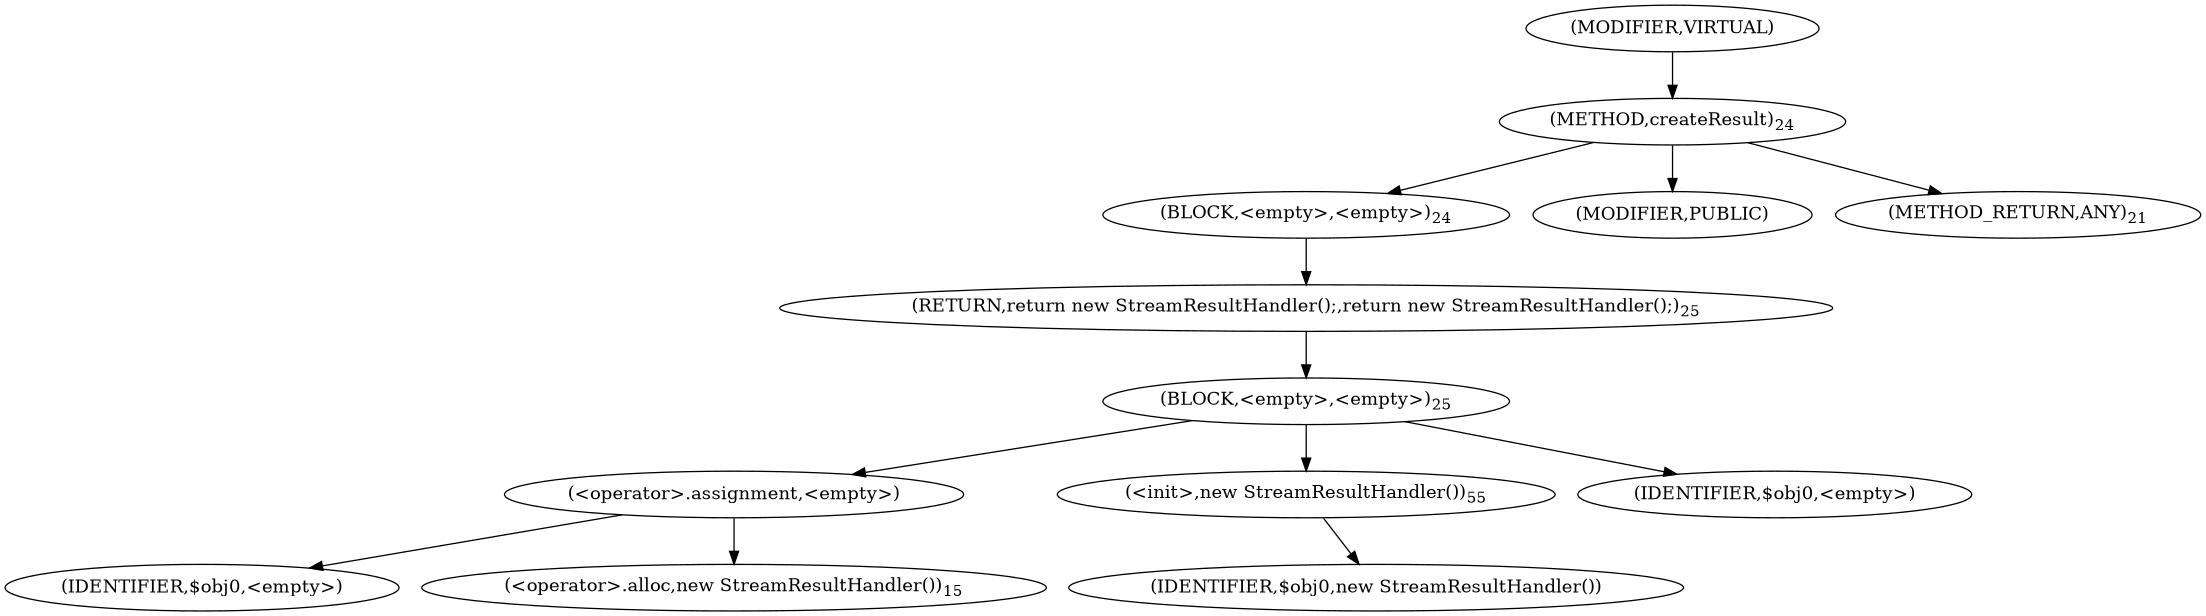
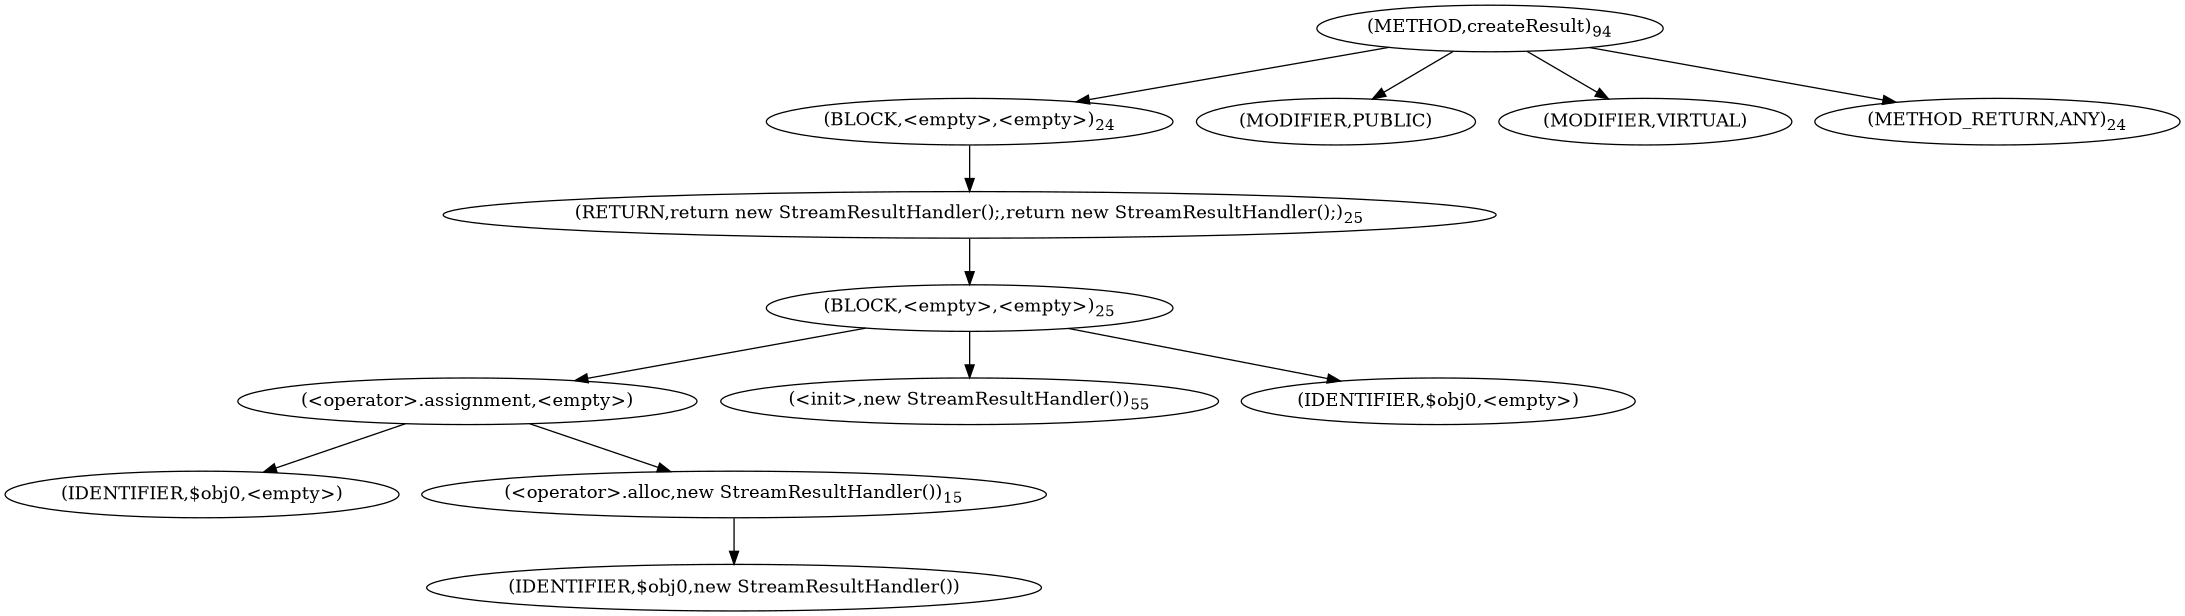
(1673, 69) -> (1562, 72)
(1785, 120) -> (1603, 27)
(2138, 213) -> (2117, 120)
(1337, 536) -> (734, 535)
